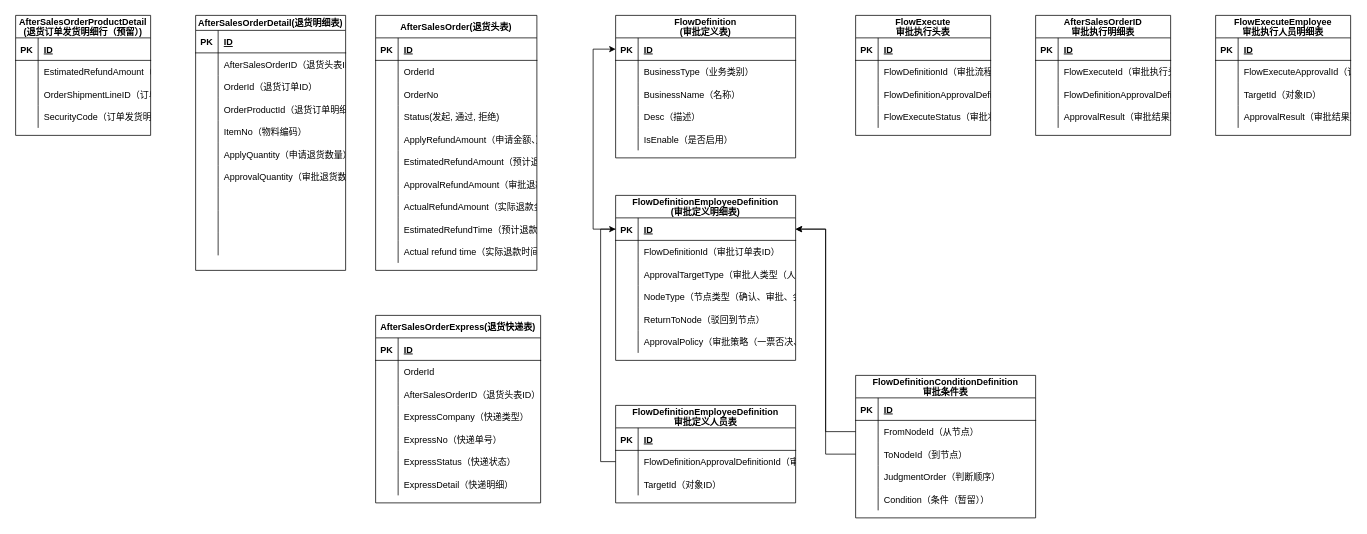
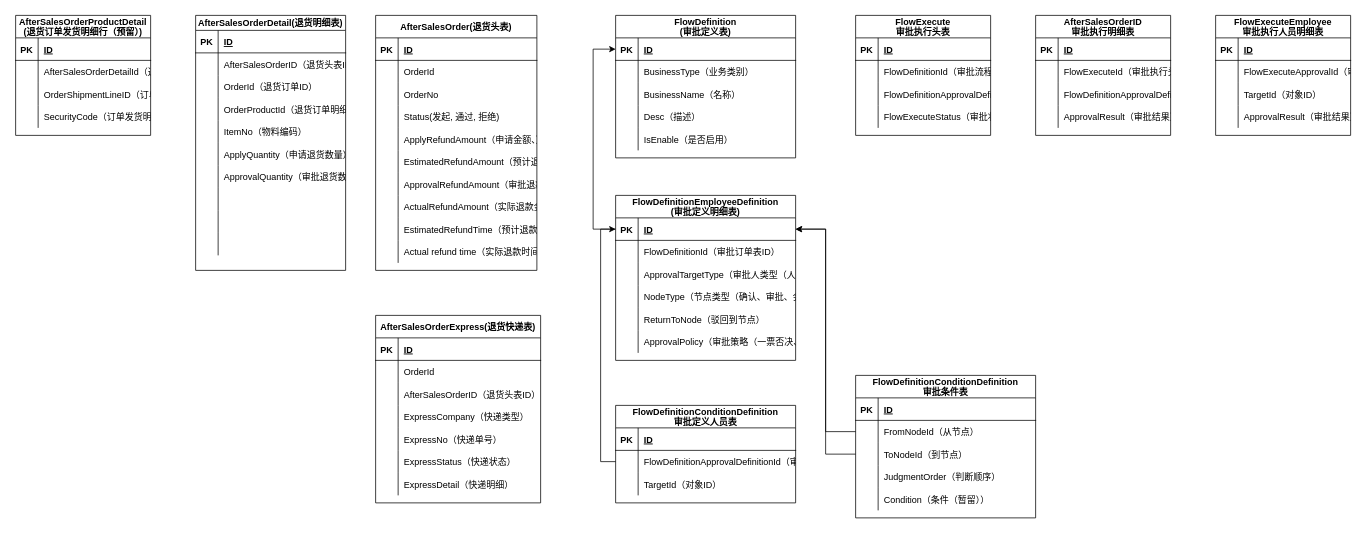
(132, 72) -> (134, 72)
(1340, 72) -> (1340, 72)
(705, 412) -> (705, 412)
